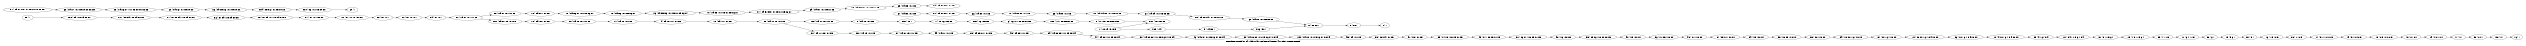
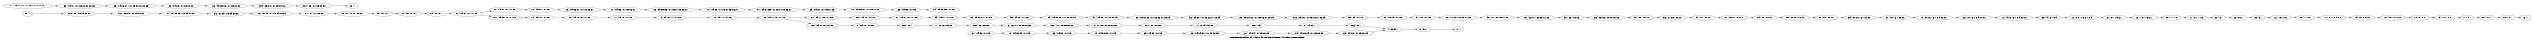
(1132, 26) -> (1178, 25)
